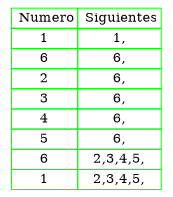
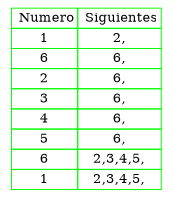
(119, 38) -> (119, 38)
